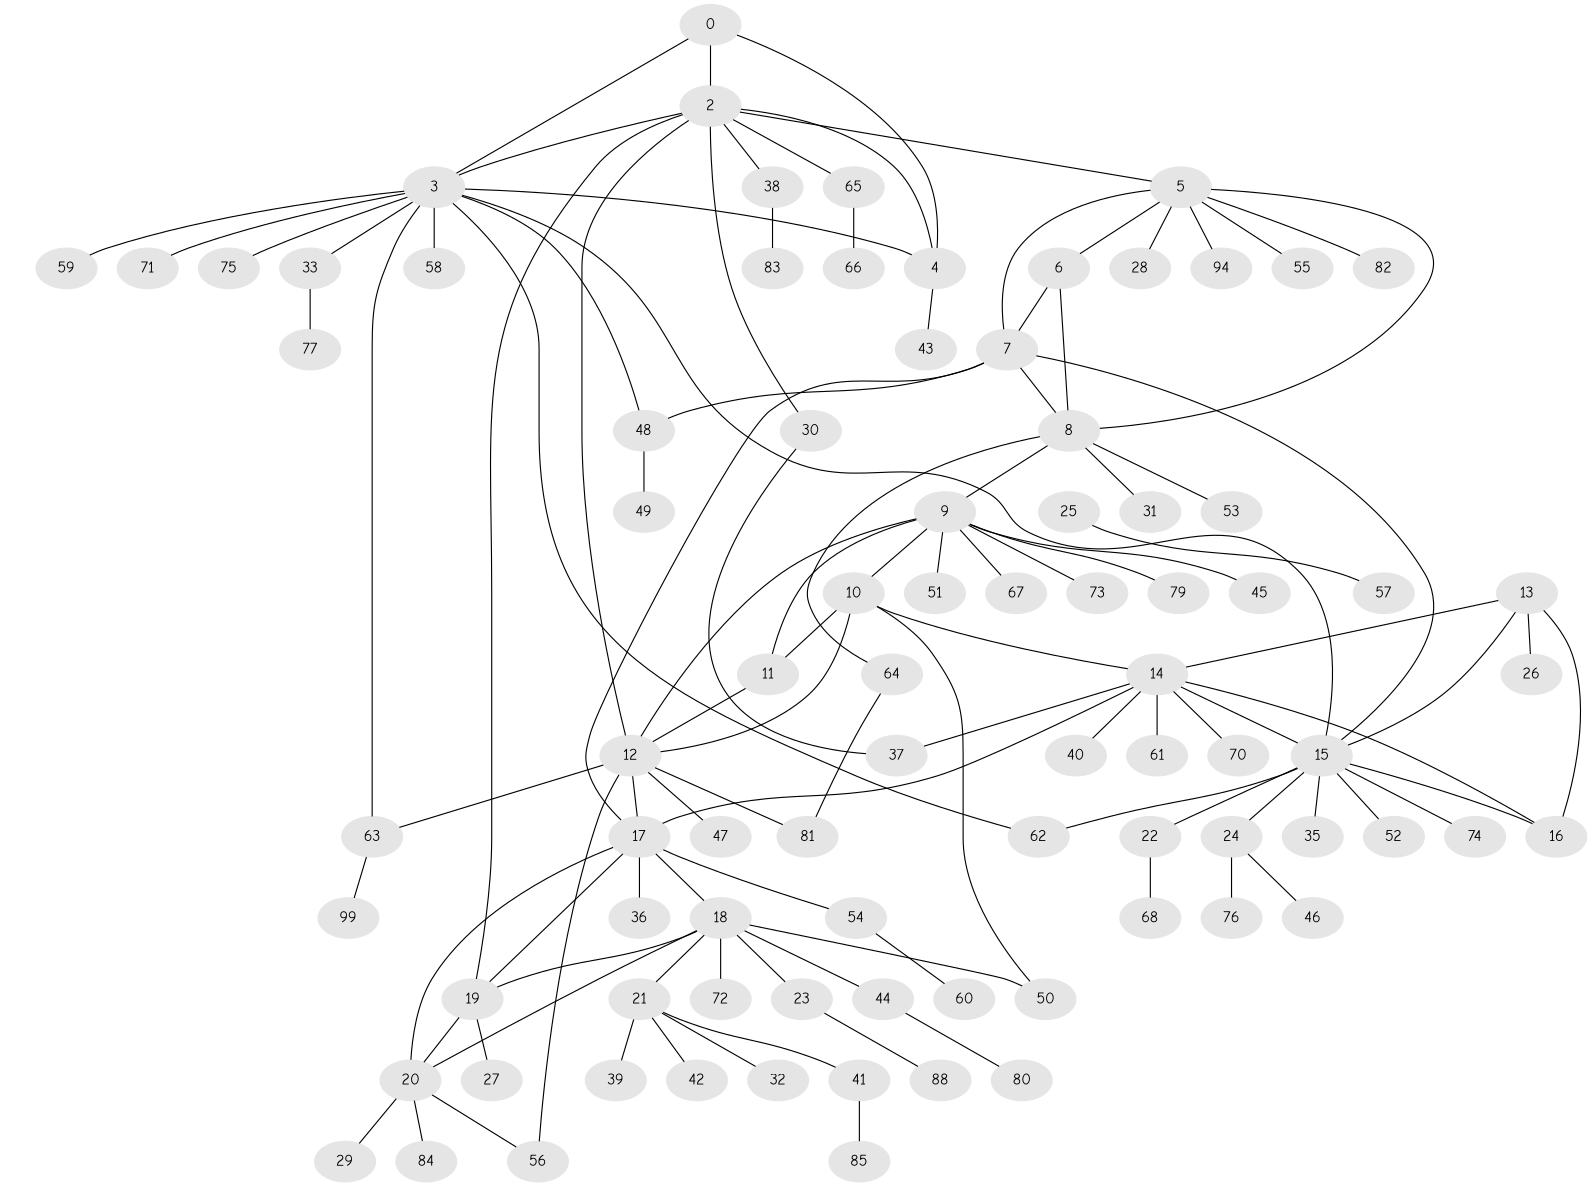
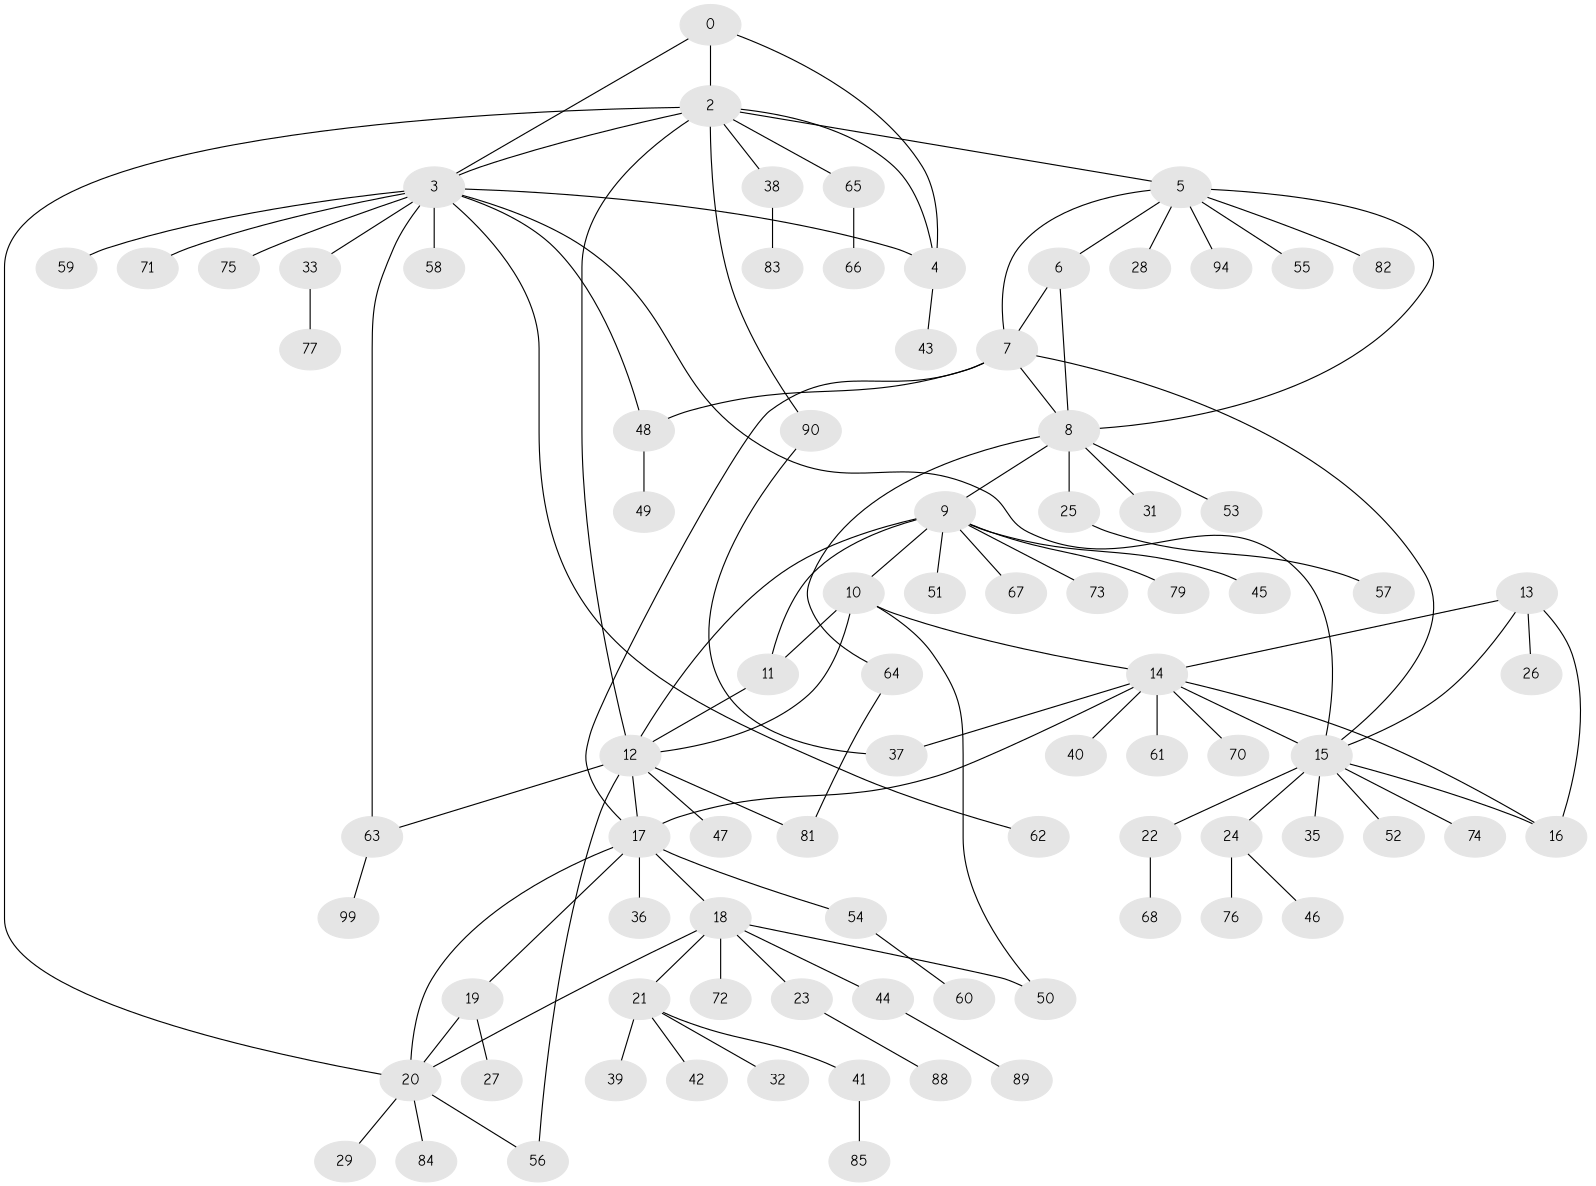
(811, 431) -> (811, 431)
none -> (1069, 472)
(491, 509) -> (5, 443)
(1183, 801) -> none
(597, 960) -> none
(1022, 1080) -> (1022, 1080)
